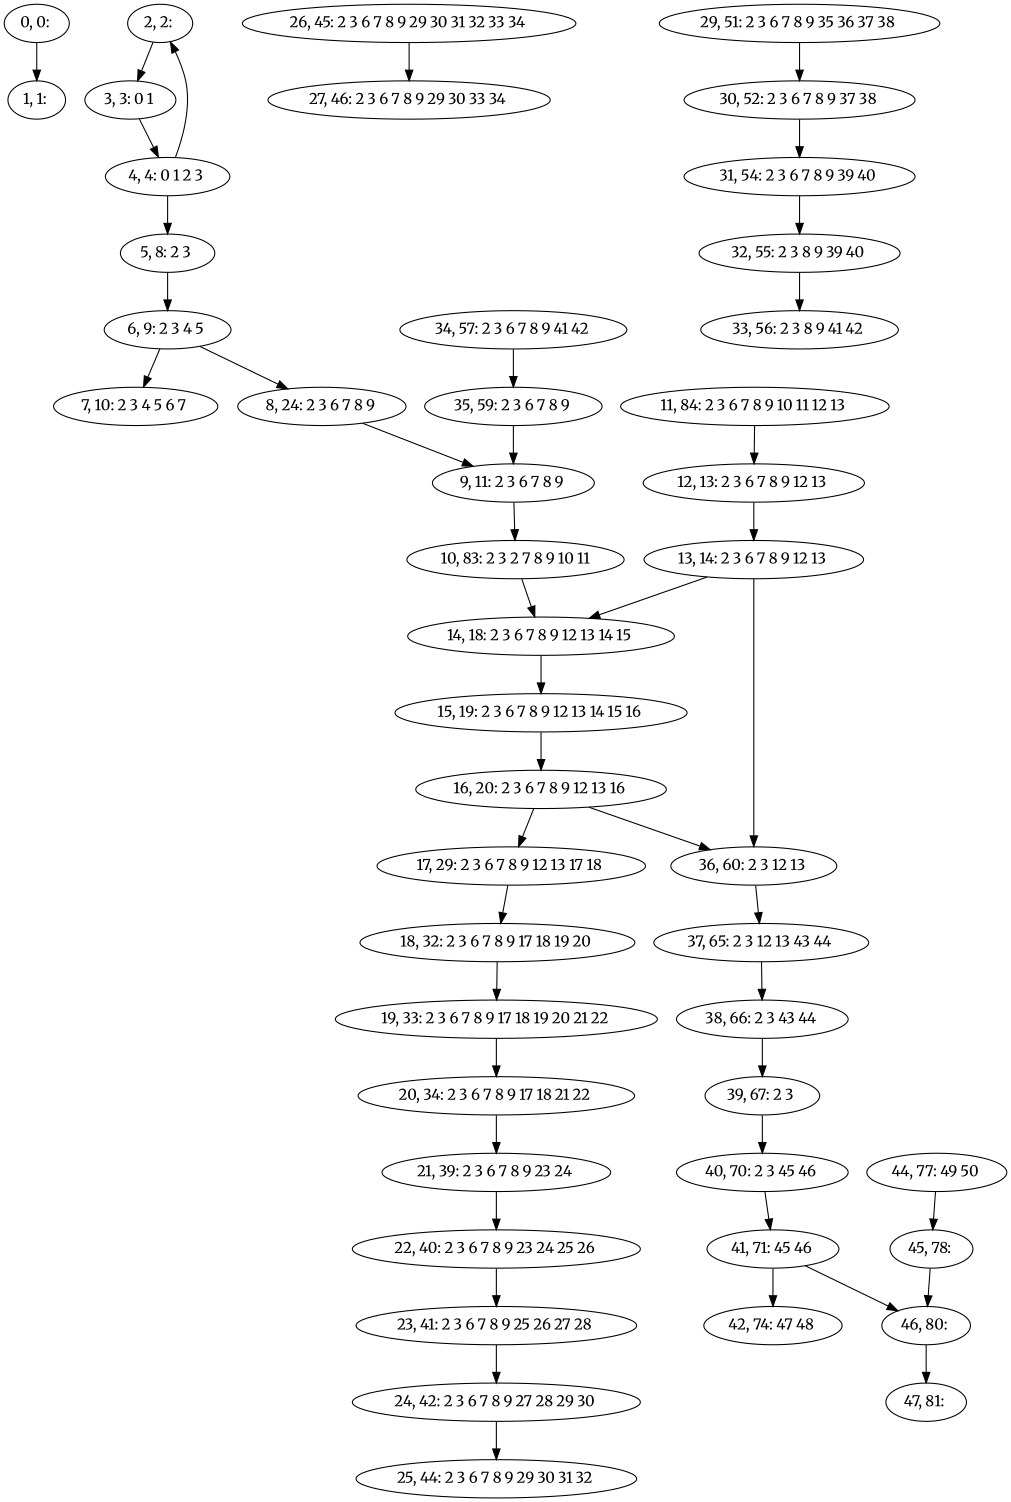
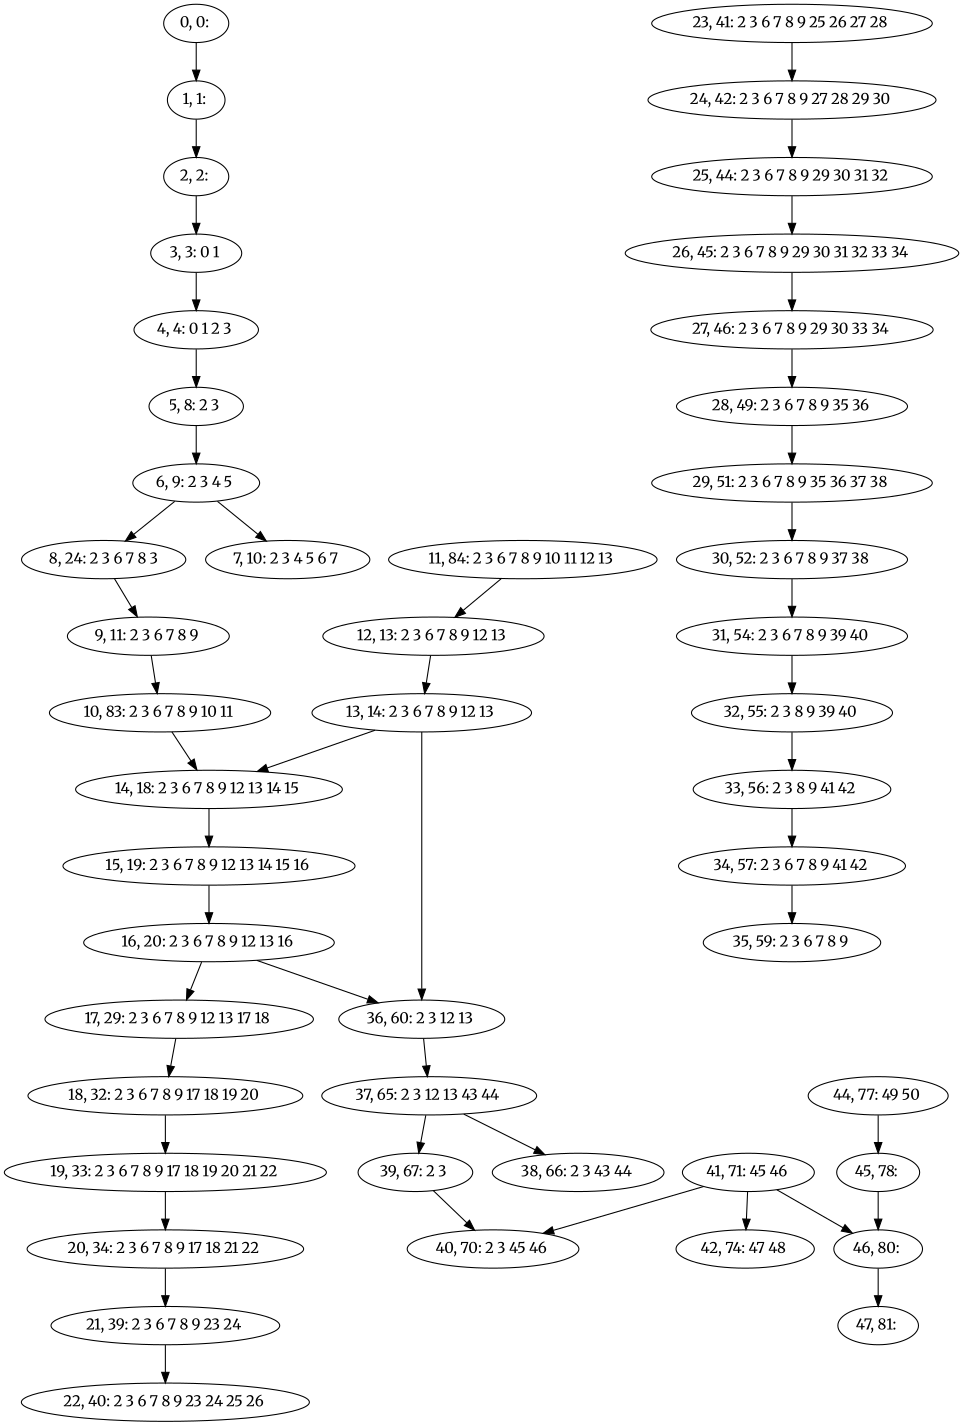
(187, 104) -> (196, 133)
none -> (792, 210)
(322, 406) -> (104, 560)
none -> (792, 406)
(513, 439) -> none
(516, 560) -> (160, 713)
none -> (792, 822)
(762, 1052) -> (423, 1129)
(767, 1205) -> (629, 1208)
(496, 1282) -> none
